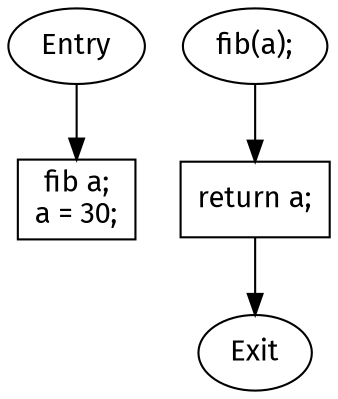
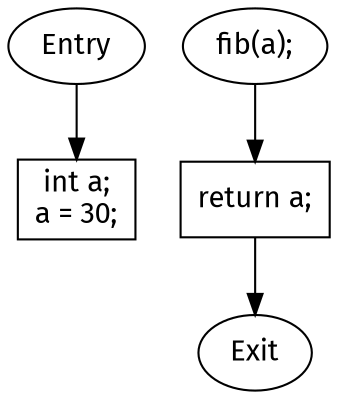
(77, 199) -> (77, 199)
